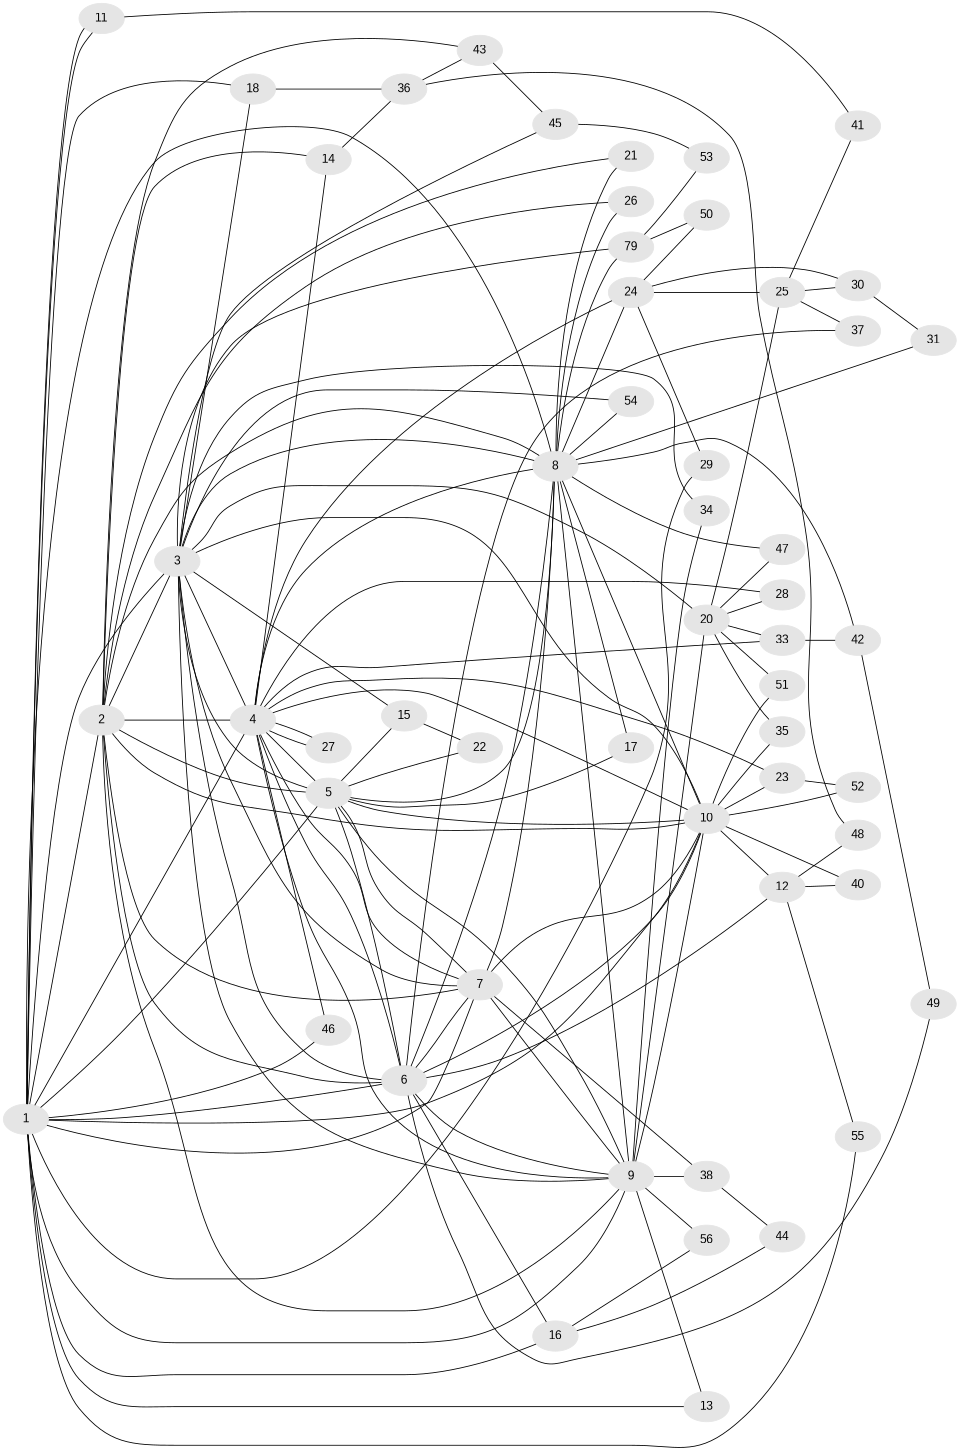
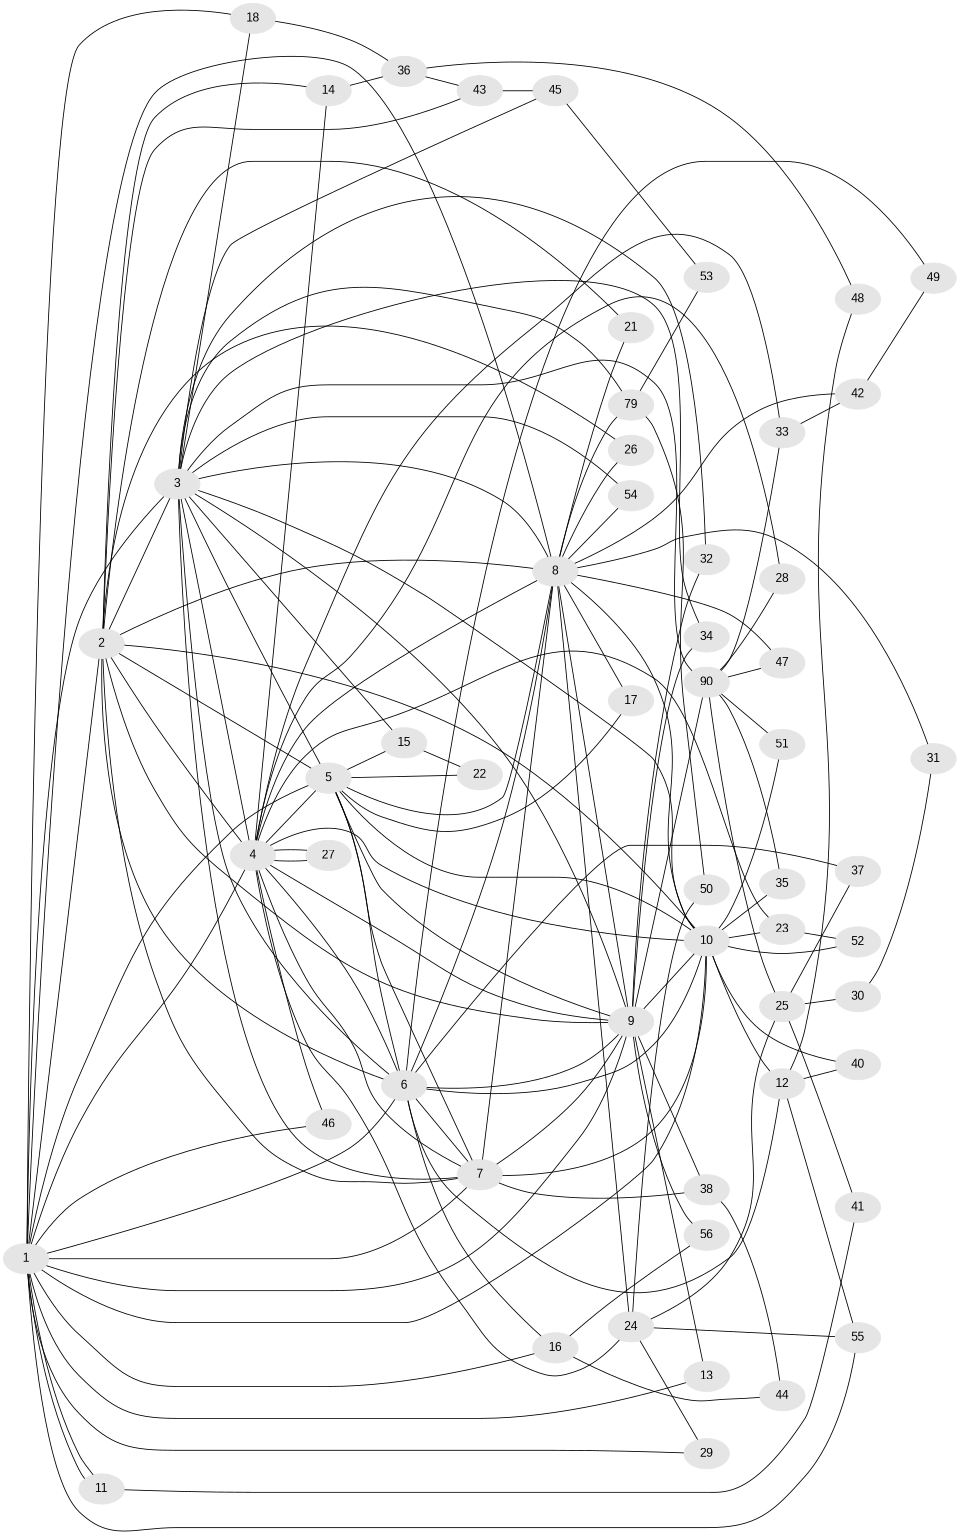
(745, 269) -> (744, 1332)
none -> (707, 560)
(707, 620) -> (707, 682)
